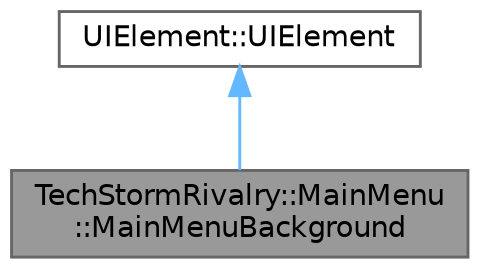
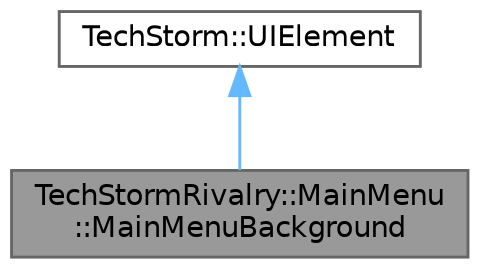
(240, 39) -> (240, 39)
